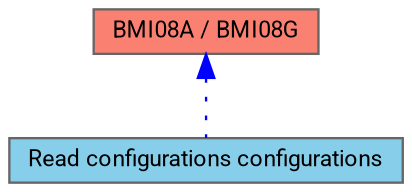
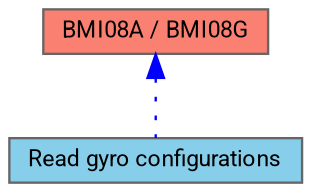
(206, 160) -> (156, 160)
